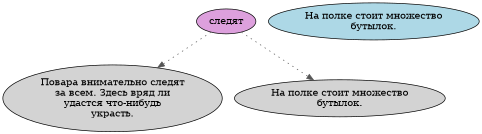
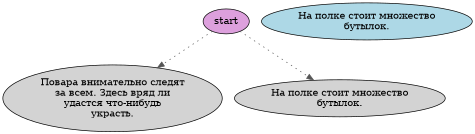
(226, 21) -> (226, 21)
